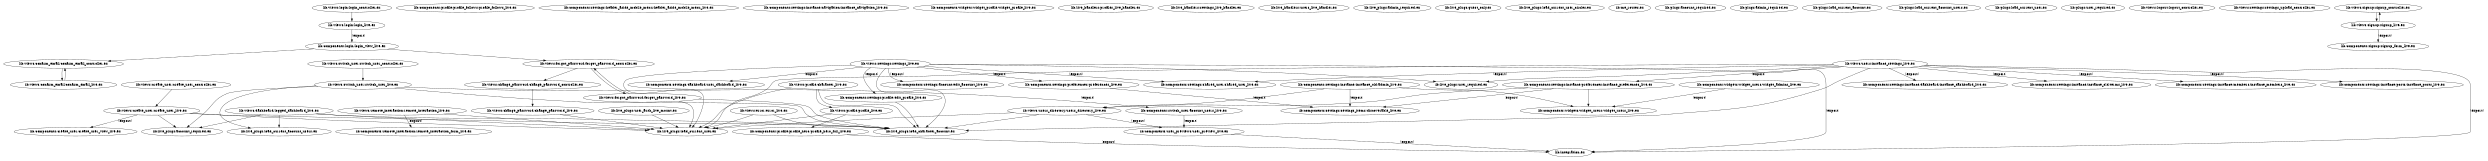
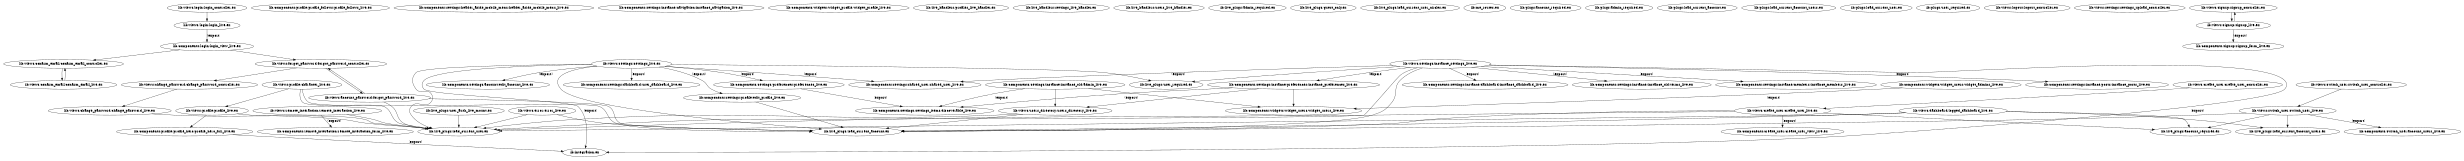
(1880, 64) -> (1440, 64)
(642, 98) -> (370, 98)
(920, 132) -> (857, 132)
(1184, 132) -> none
